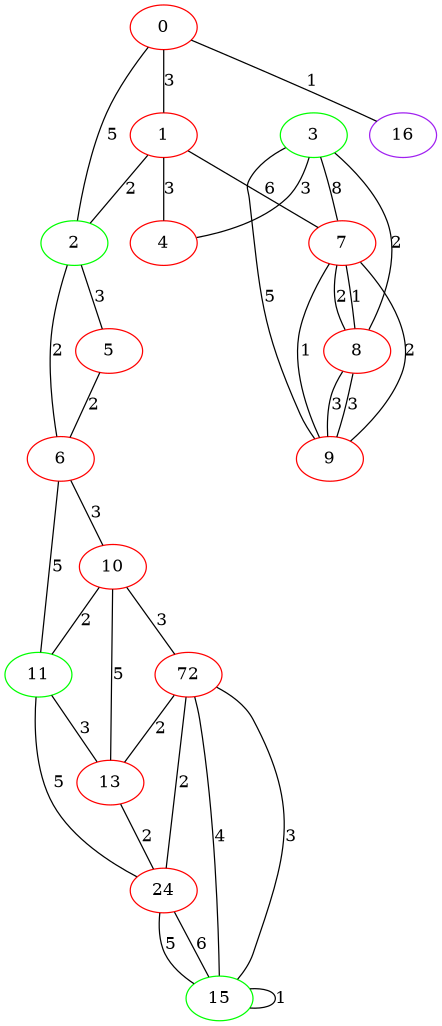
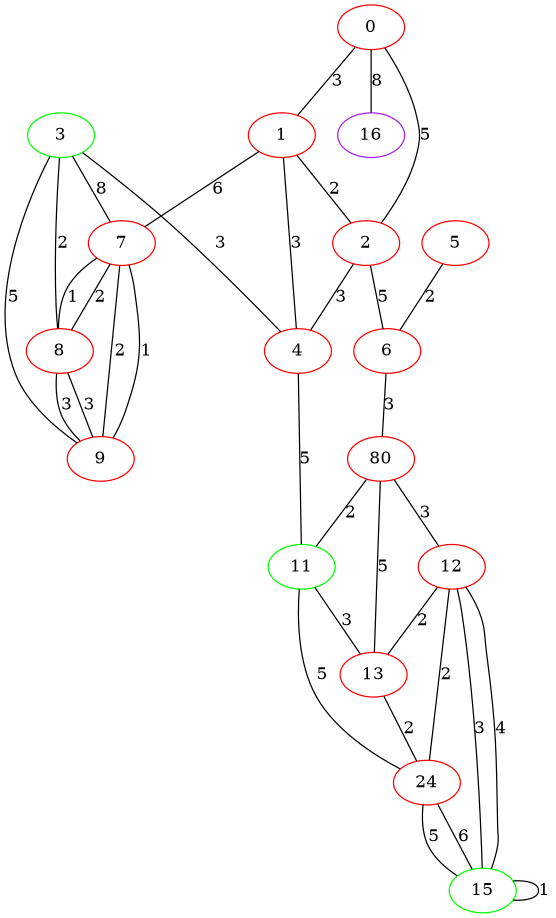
(313, 81) -> (377, 81)
(74, 243) -> (366, 243)
(92, 297) -> (332, 297)
(58, 351) -> (384, 297)
(50, 567) -> (300, 459)
(113, 567) -> (381, 459)
(189, 675) -> (452, 567)
